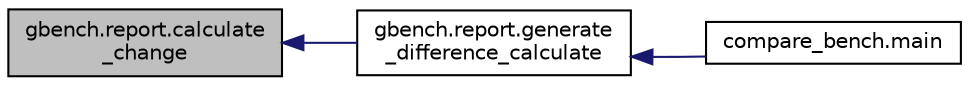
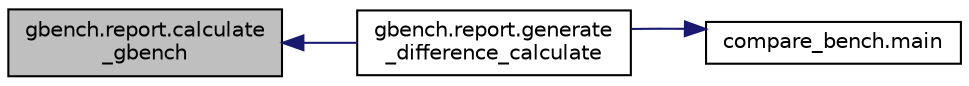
(145, 43) -> (145, 43)
(679, 57) -> (658, 29)
